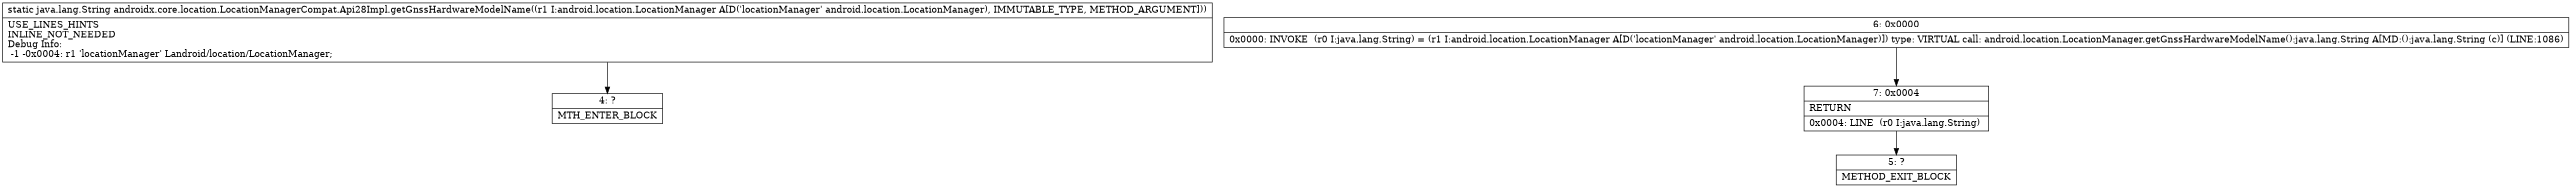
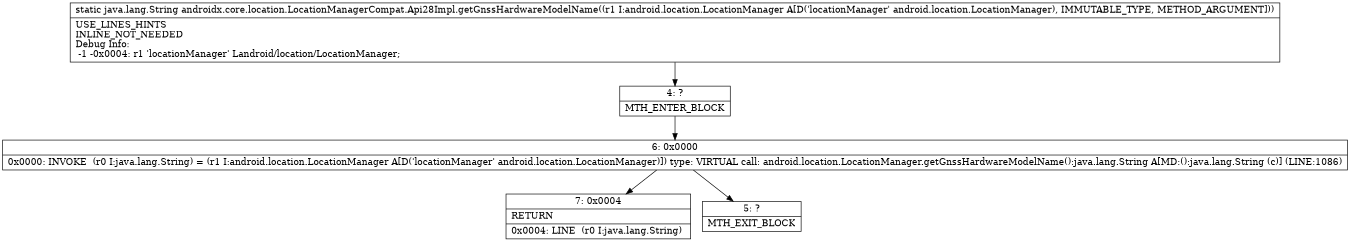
none -> (675, 125)
(1896, 140) -> (711, 184)
(1896, 177) -> (752, 224)
